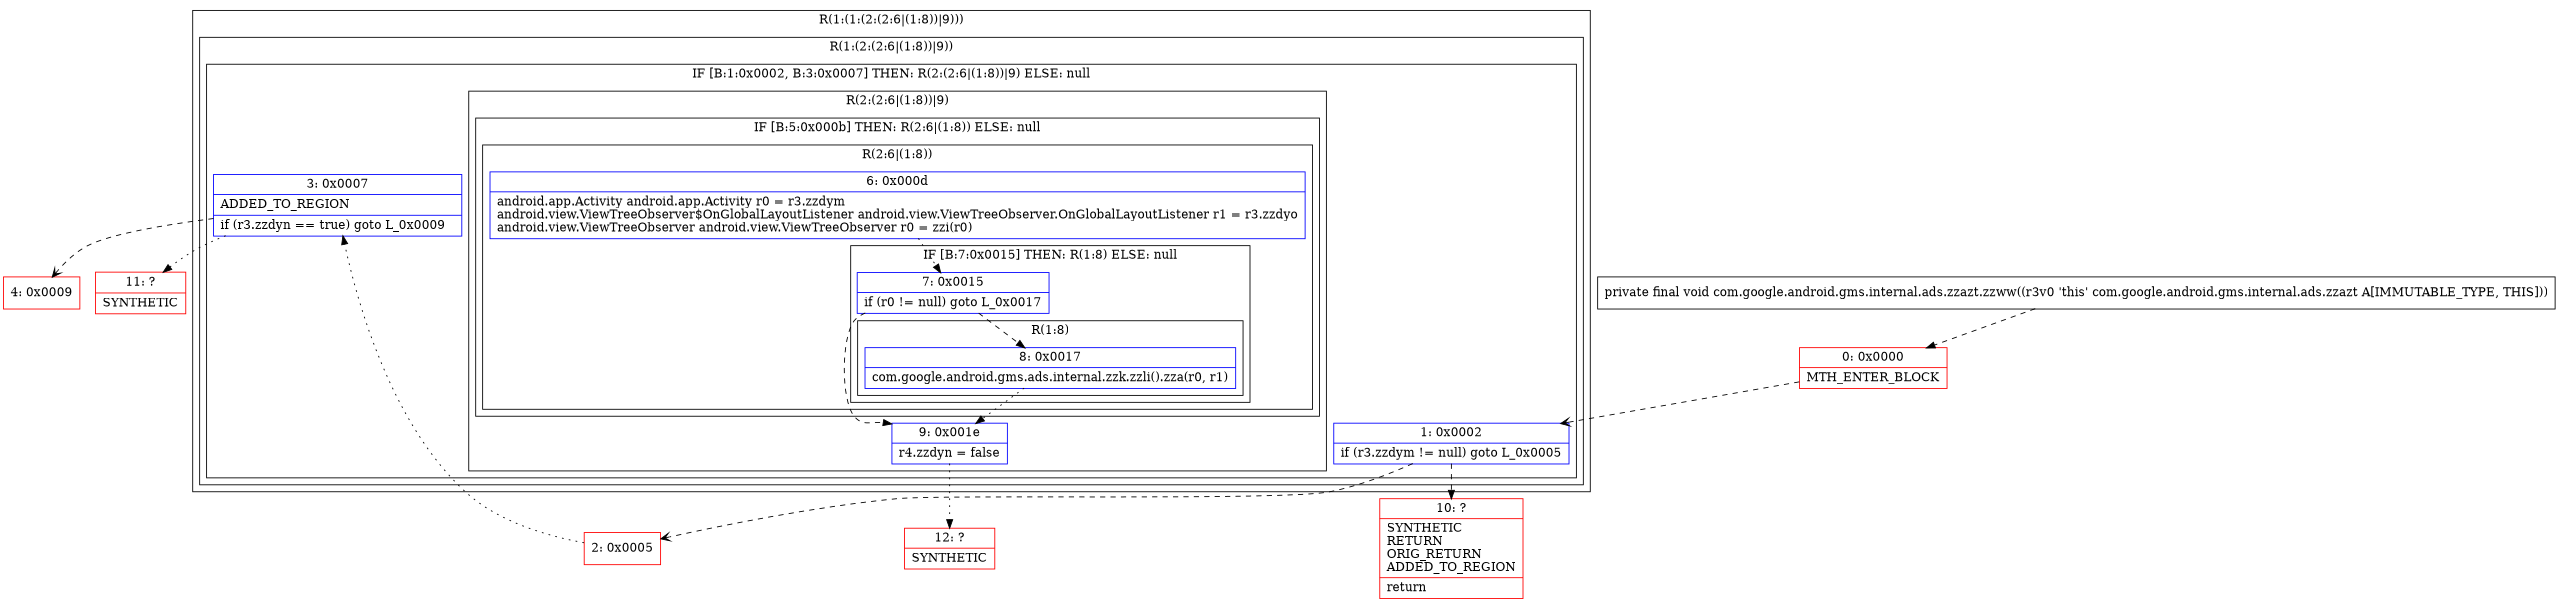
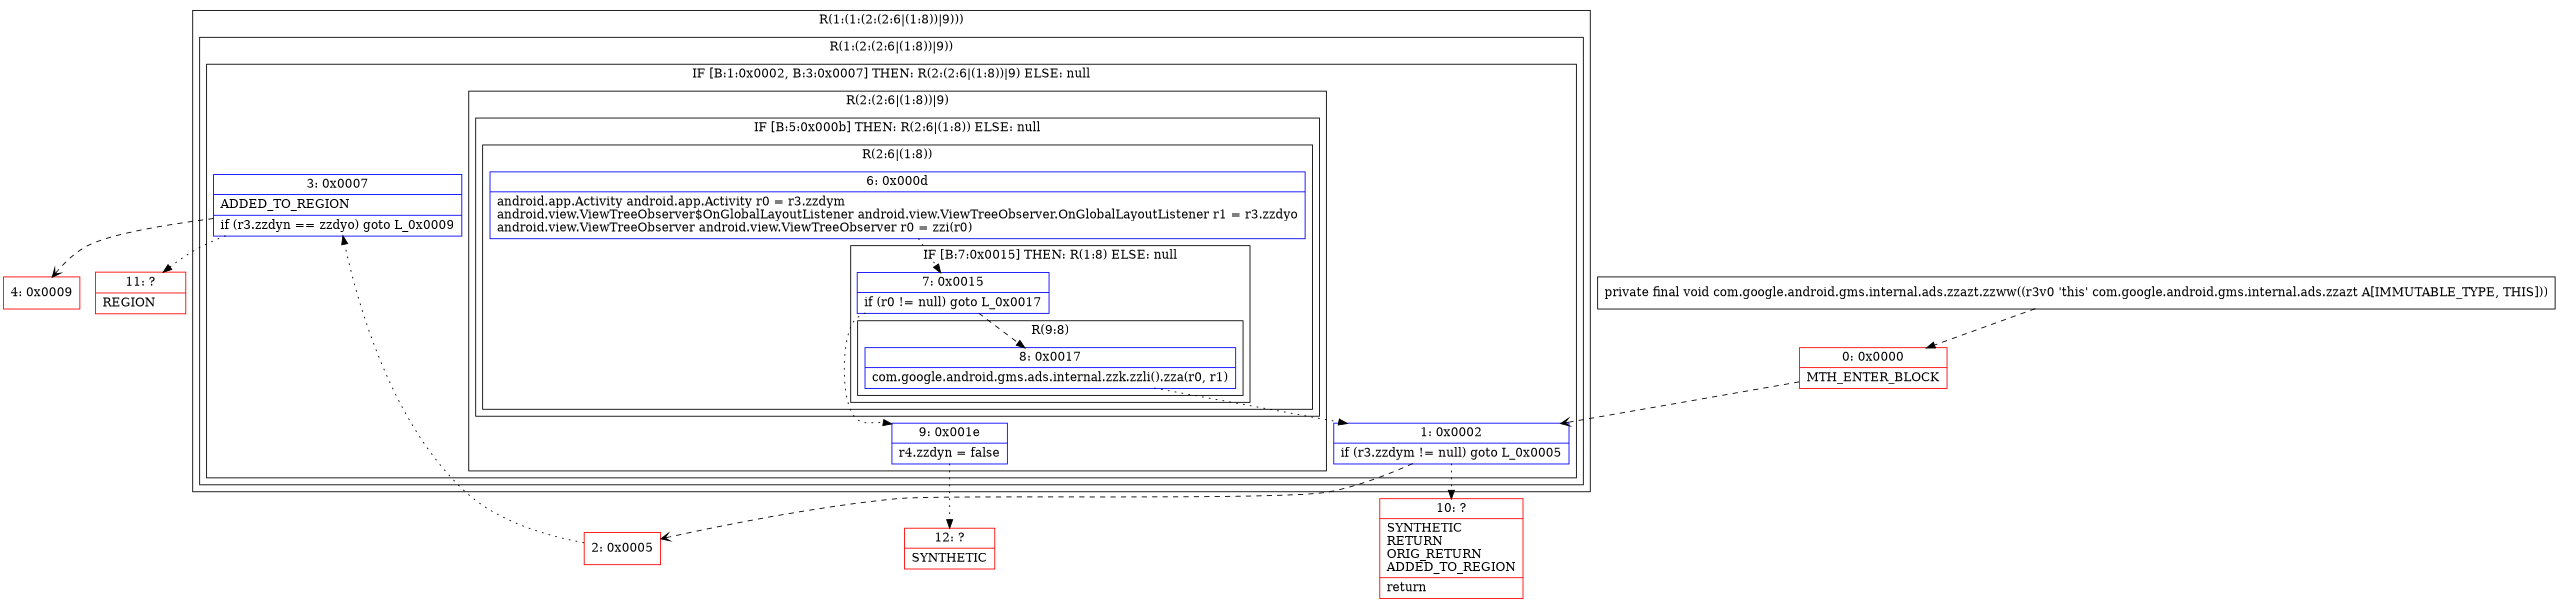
(333, 225) -> (338, 225)
(141, 303) -> (129, 303)
(1050, 331) -> (1050, 331)
(845, 377) -> (845, 377)
(1004, 403) -> (1246, 405)
(1451, 472) -> (1451, 472)
